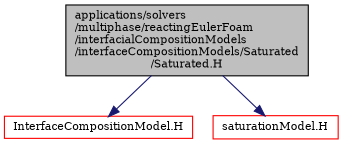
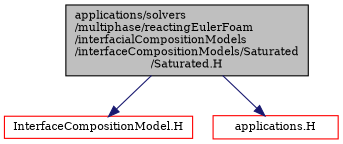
(276, 127) -> (276, 127)
